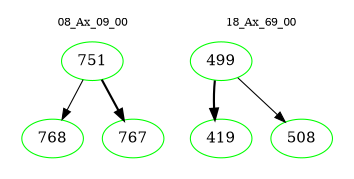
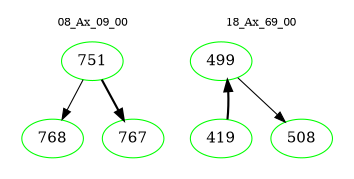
(214, 94) -> (228, 105)
